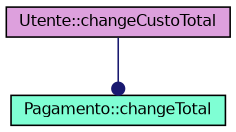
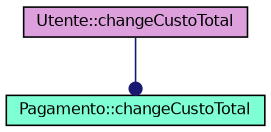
(118, 110) -> (136, 110)
